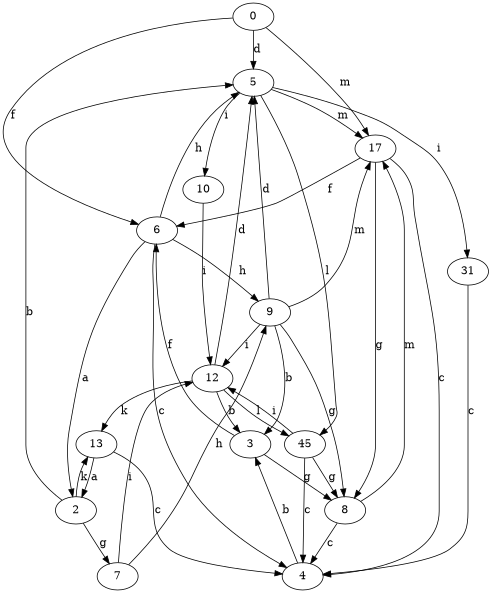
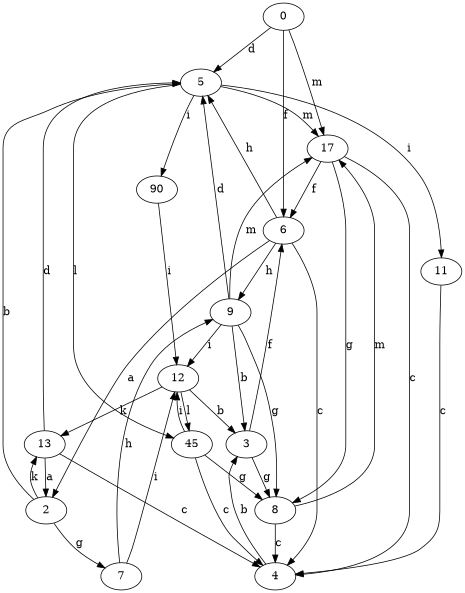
(203, 190) -> (157, 190)
(235, 235) -> (43, 210)
(468, 271) -> (441, 271)
